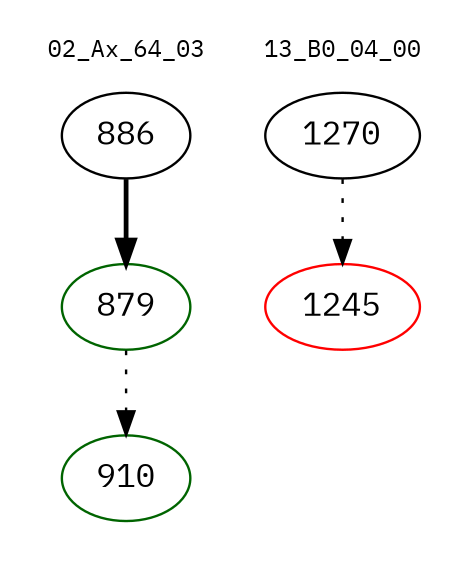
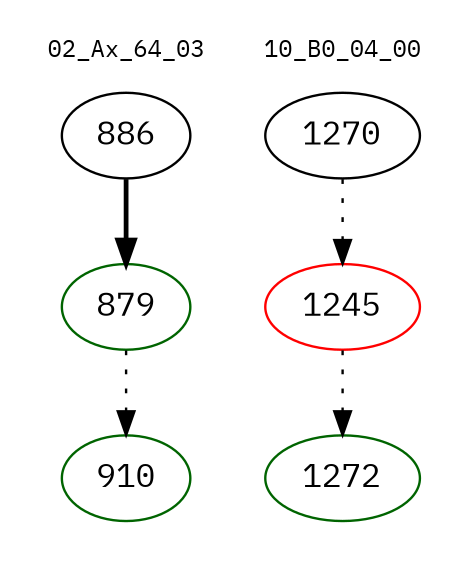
(344, 51) -> (344, 51)
none -> (343, 478)
